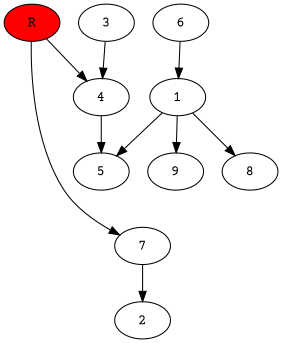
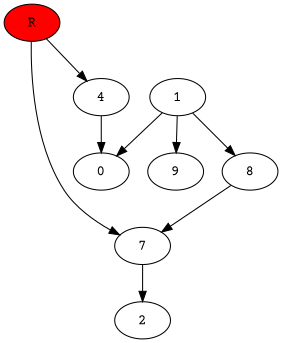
(106, 23) -> none
(181, 23) -> none
(101, 172) -> (101, 172)
none -> (201, 206)
